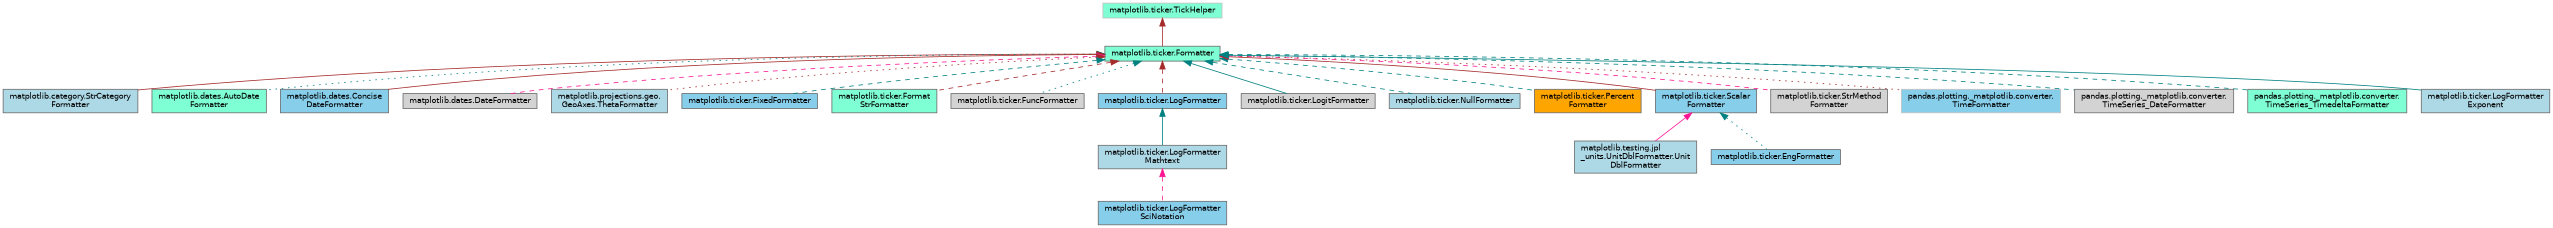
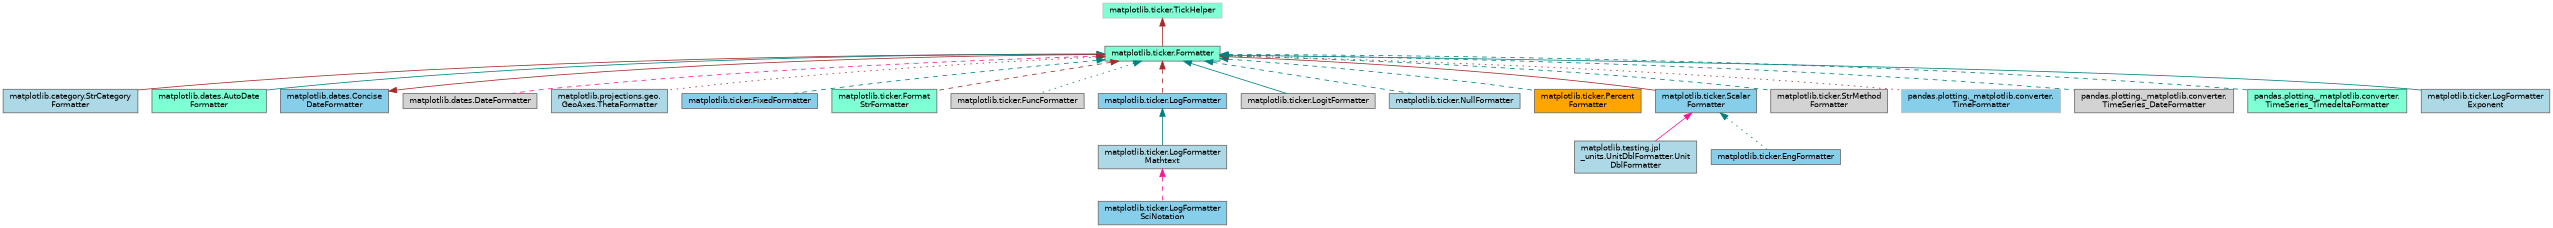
(653, 68) -> (679, 67)
(474, 73) -> (474, 73)
(1608, 75) -> (1608, 75)
